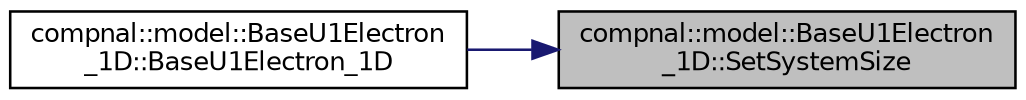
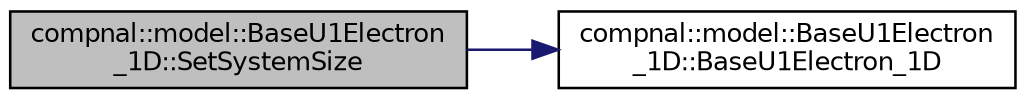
(500, 50) -> (500, 50)
